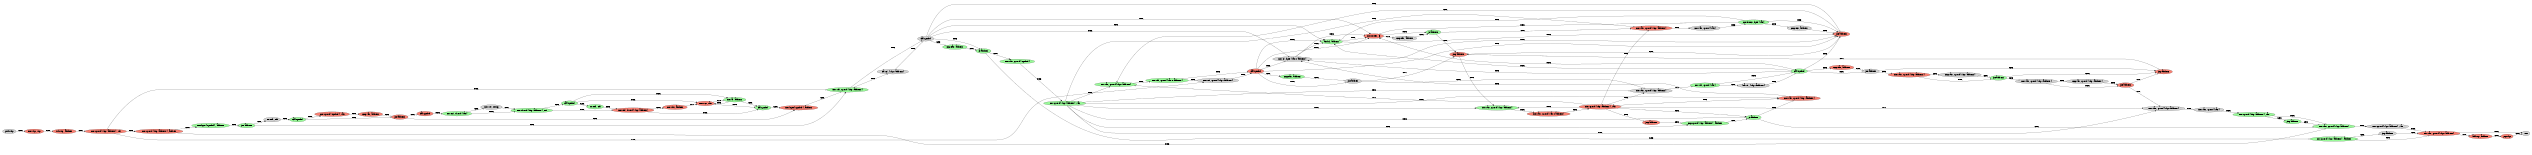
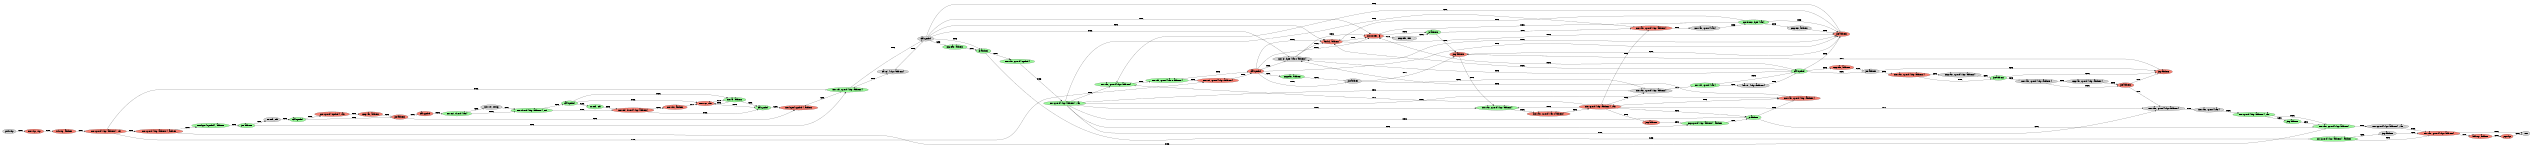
(1405, 38) -> (1405, 38)
(1332, 42) -> (1332, 42)
(1218, 80) -> (1218, 80)
